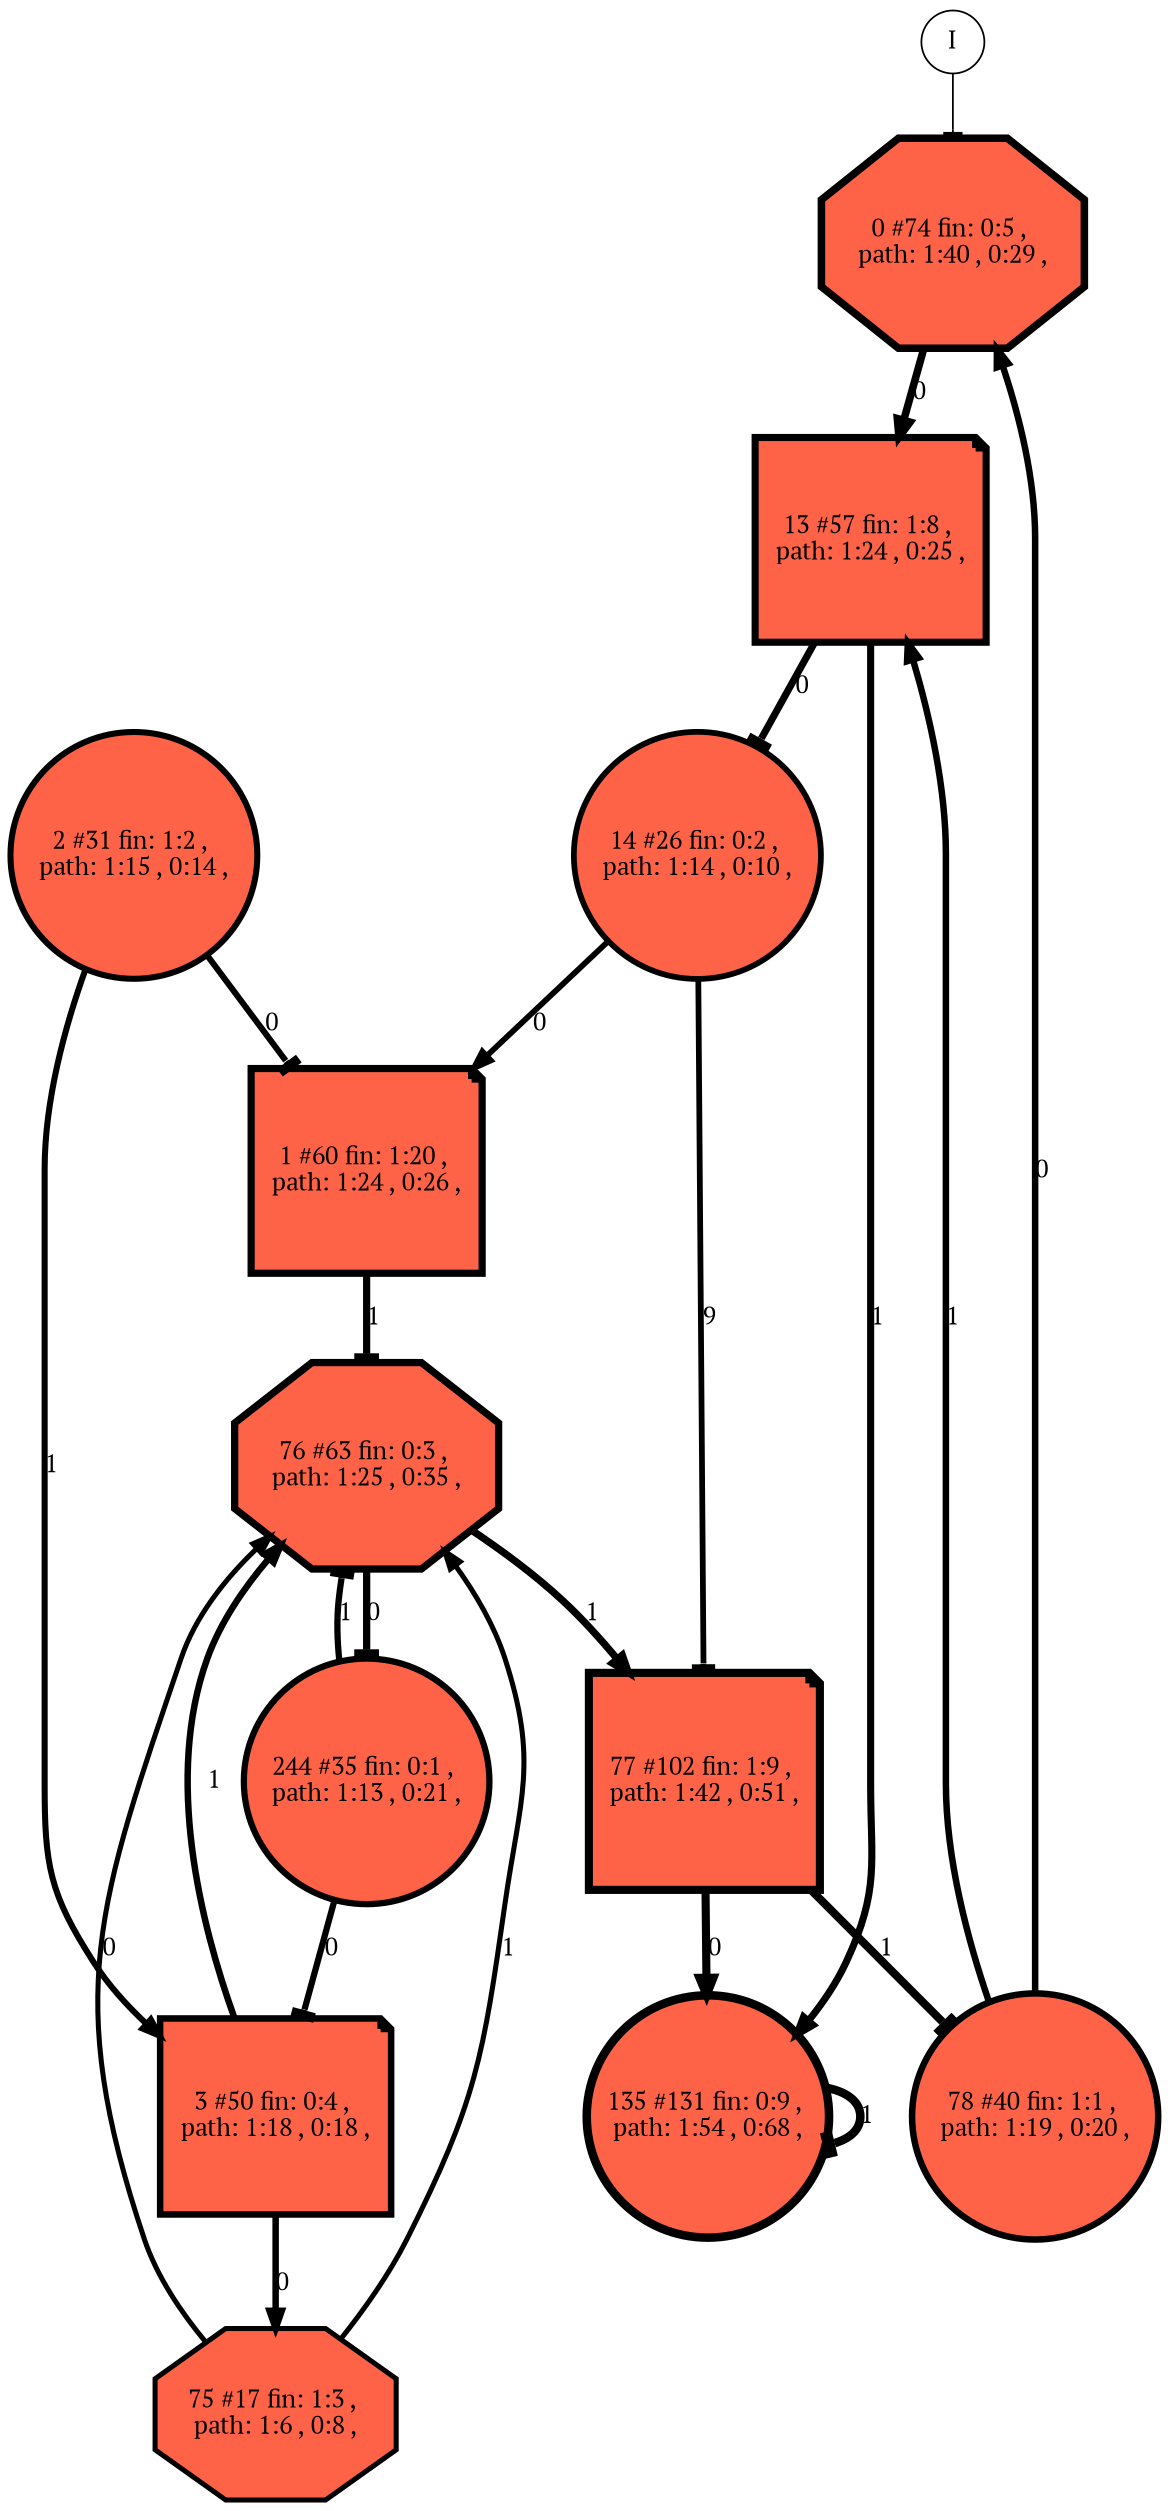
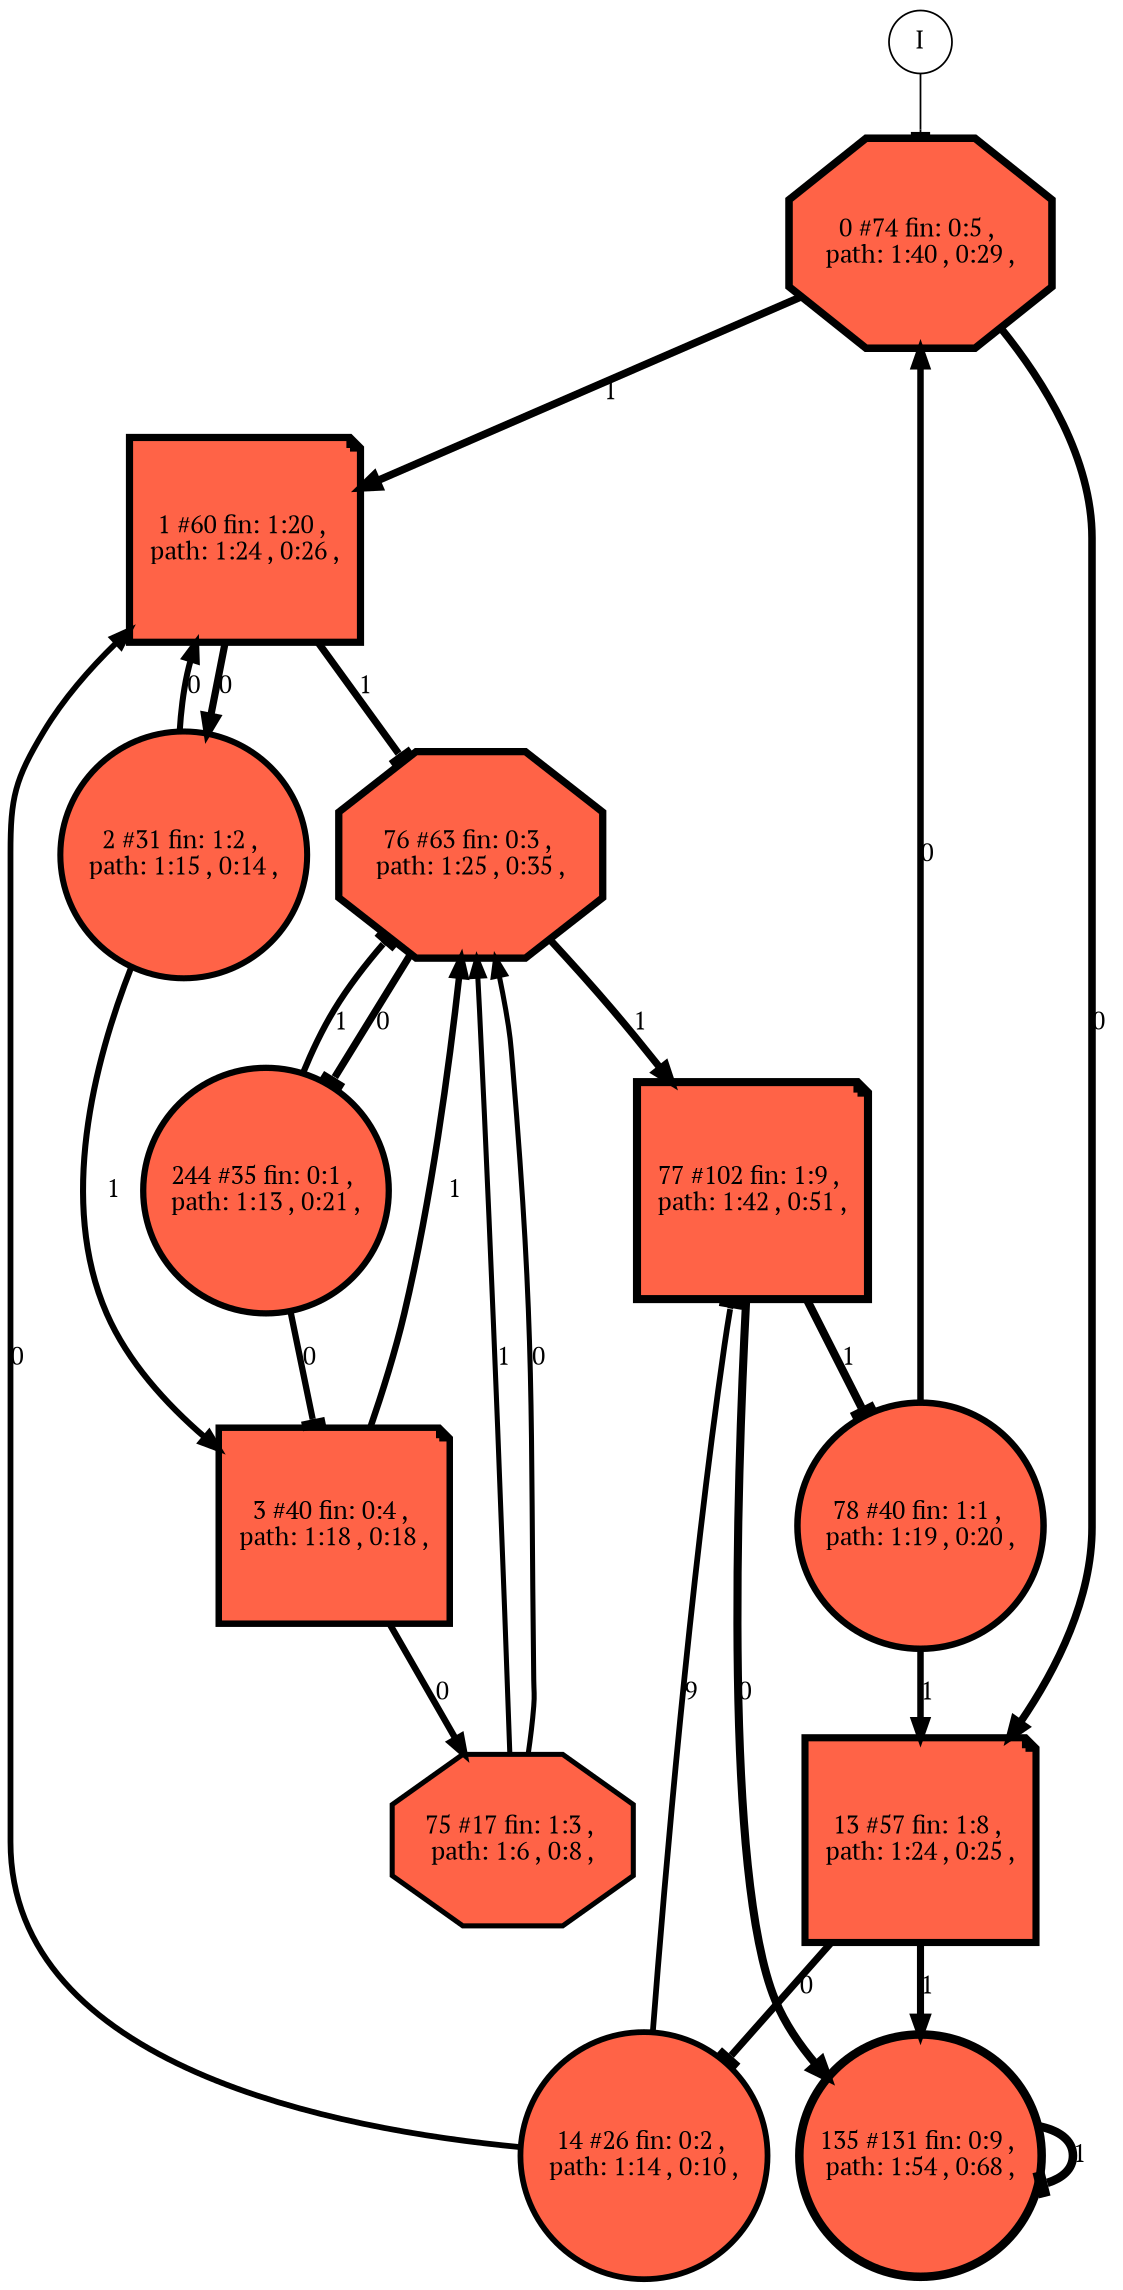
none -> (589, 389)
none -> (218, 679)
(246, 1008) -> (183, 695)
(276, 2117) -> (334, 1526)
